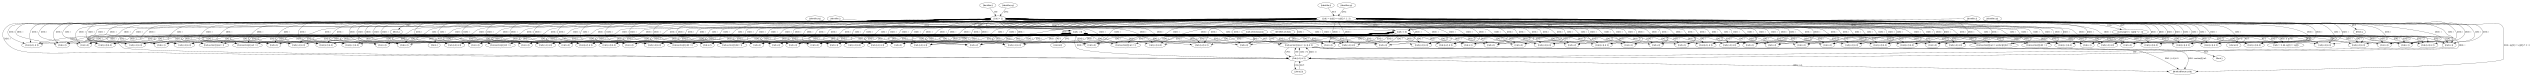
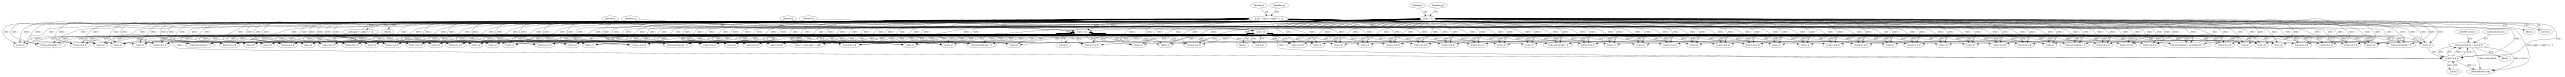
none -> (2545, 32)
